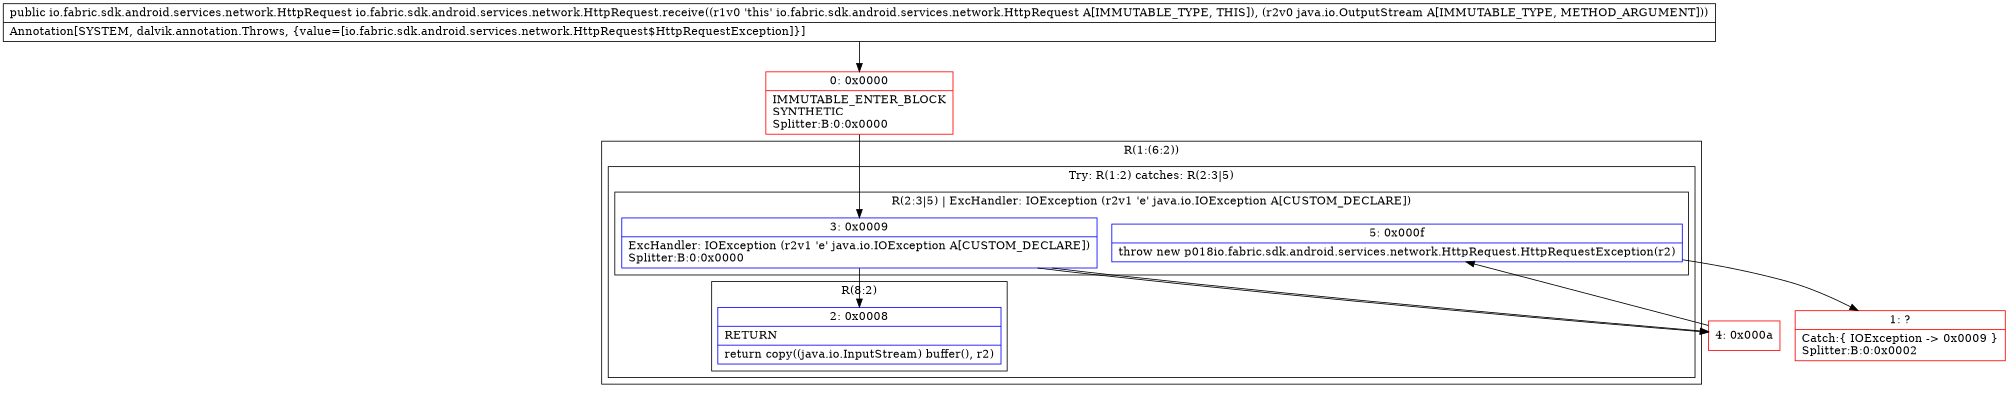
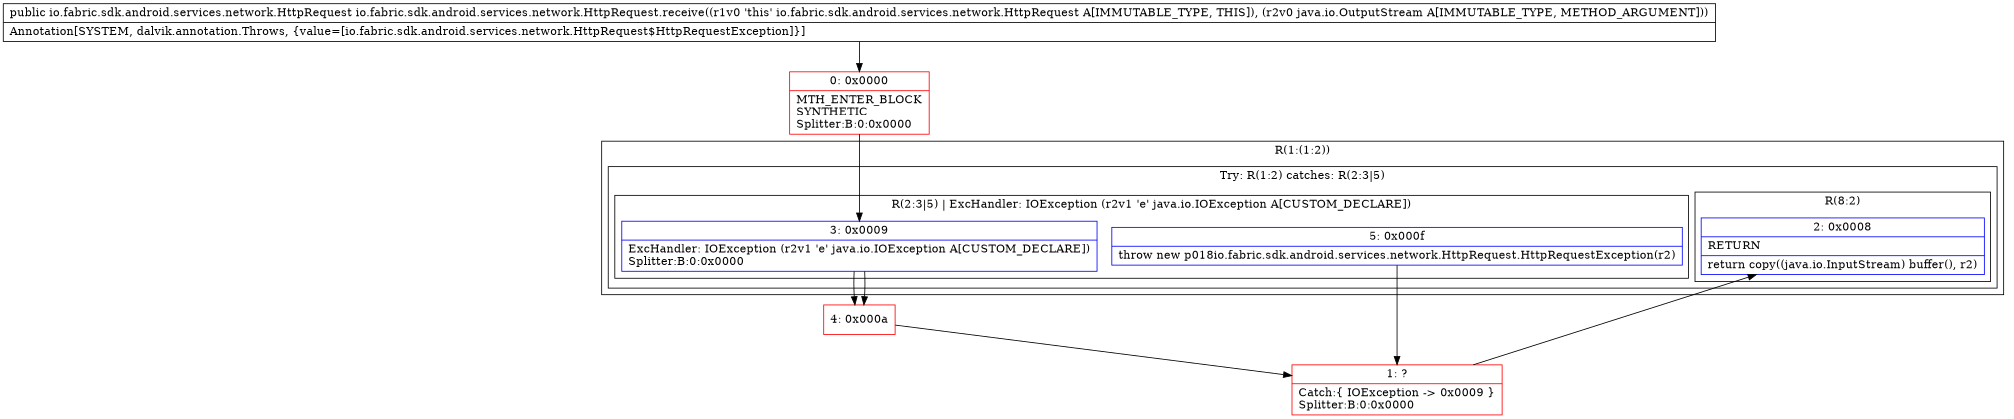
(859, 100) -> (859, 100)
(1152, 151) -> (1303, 151)
(859, 287) -> (1611, 321)
(1591, 295) -> (1089, 350)
(1860, 351) -> (1357, 405)
